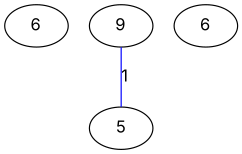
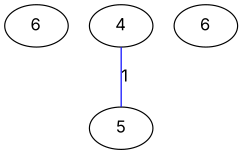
(121, 26) -> (121, 26)
